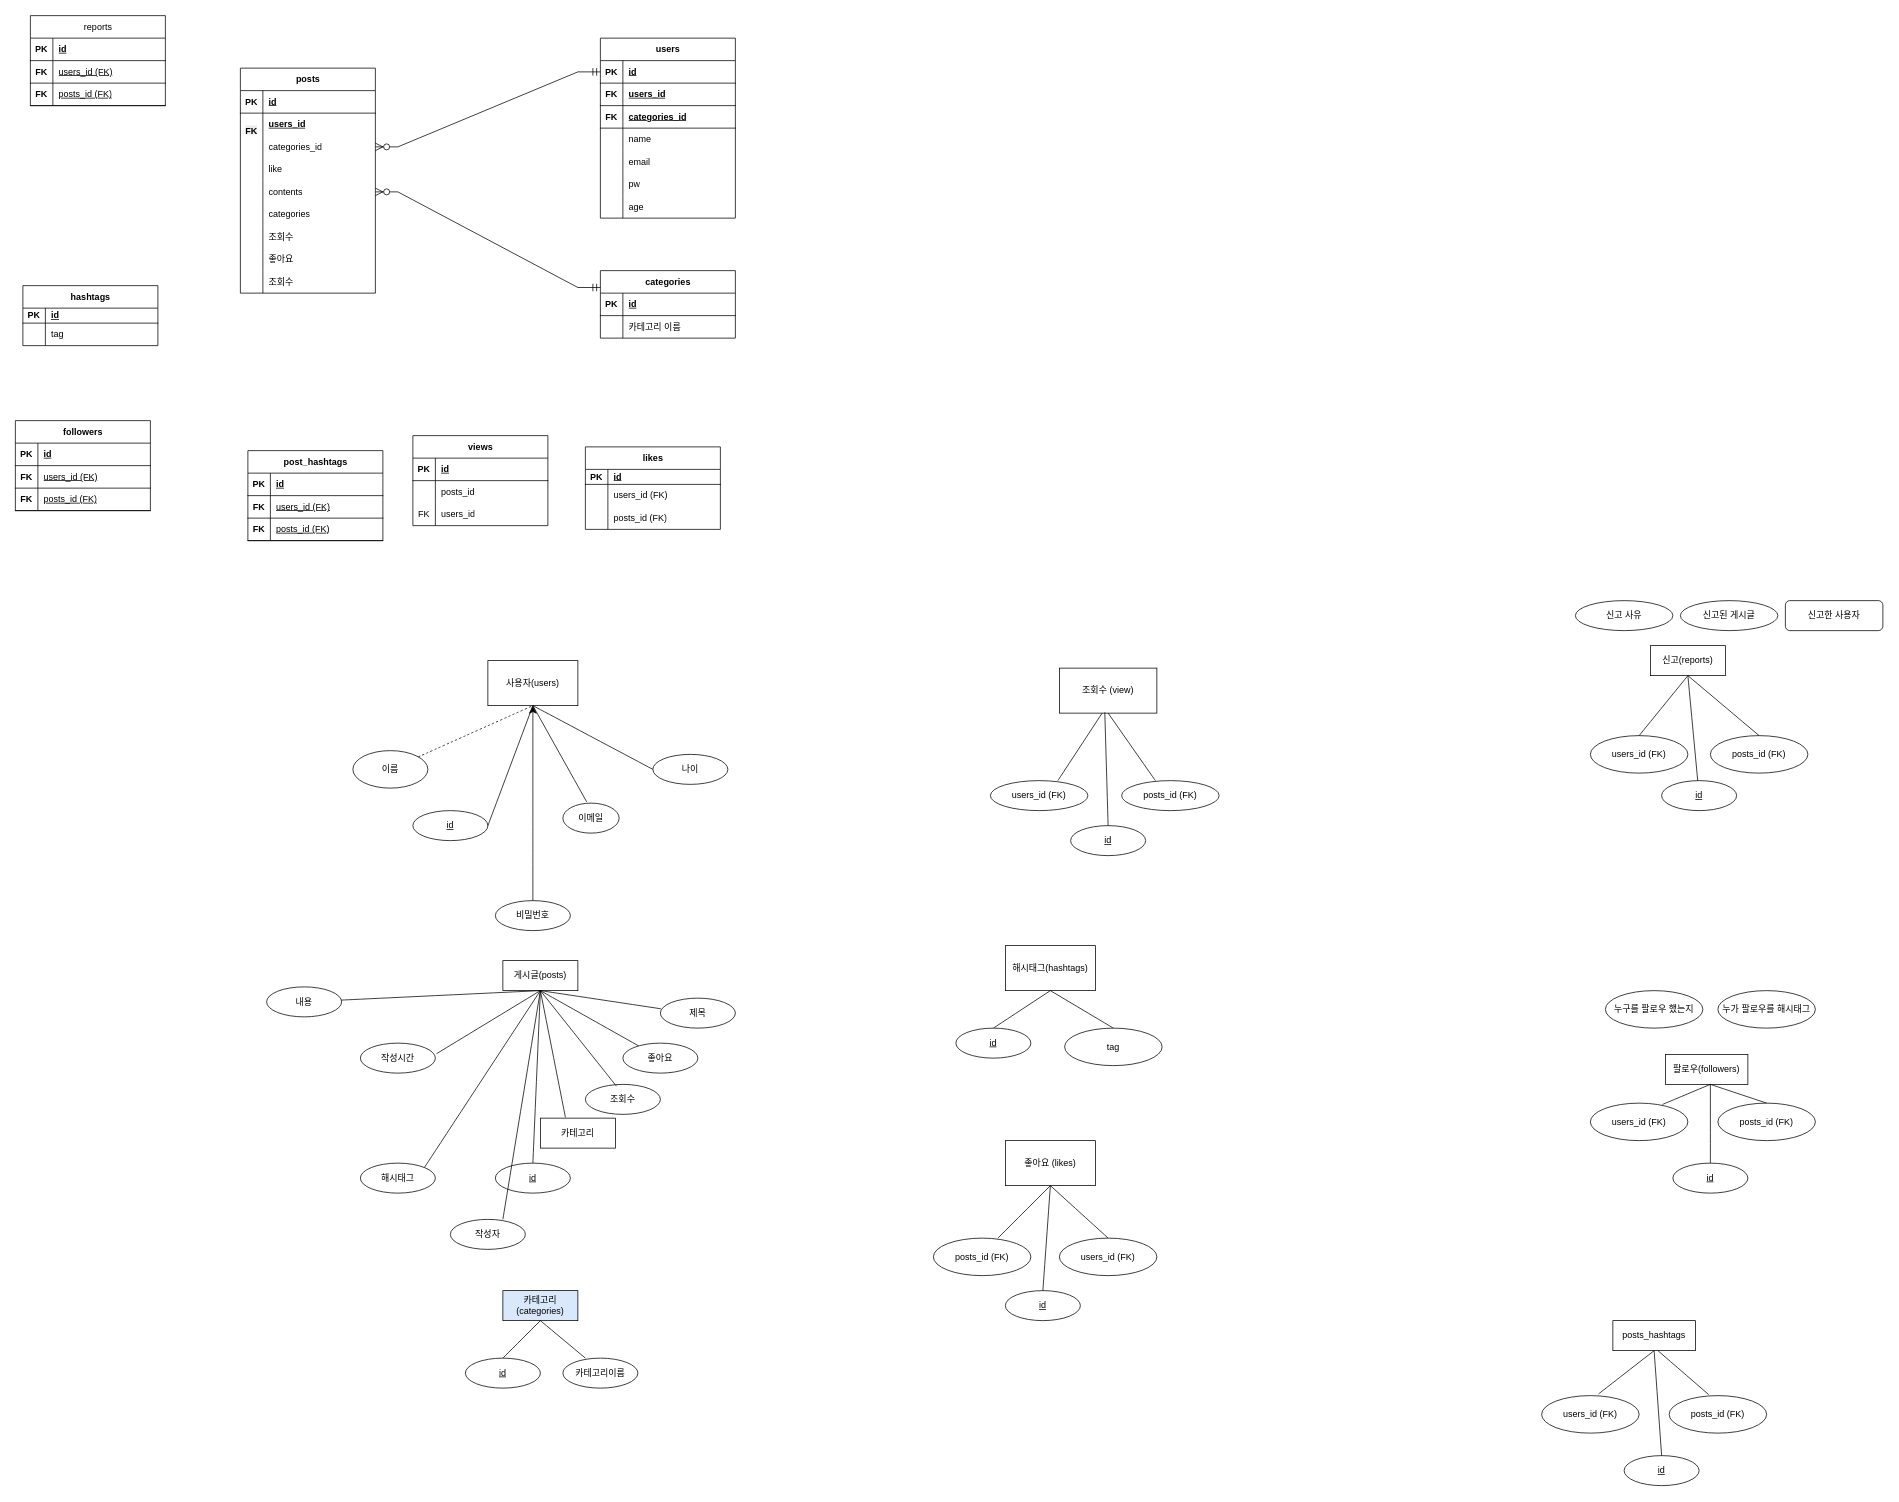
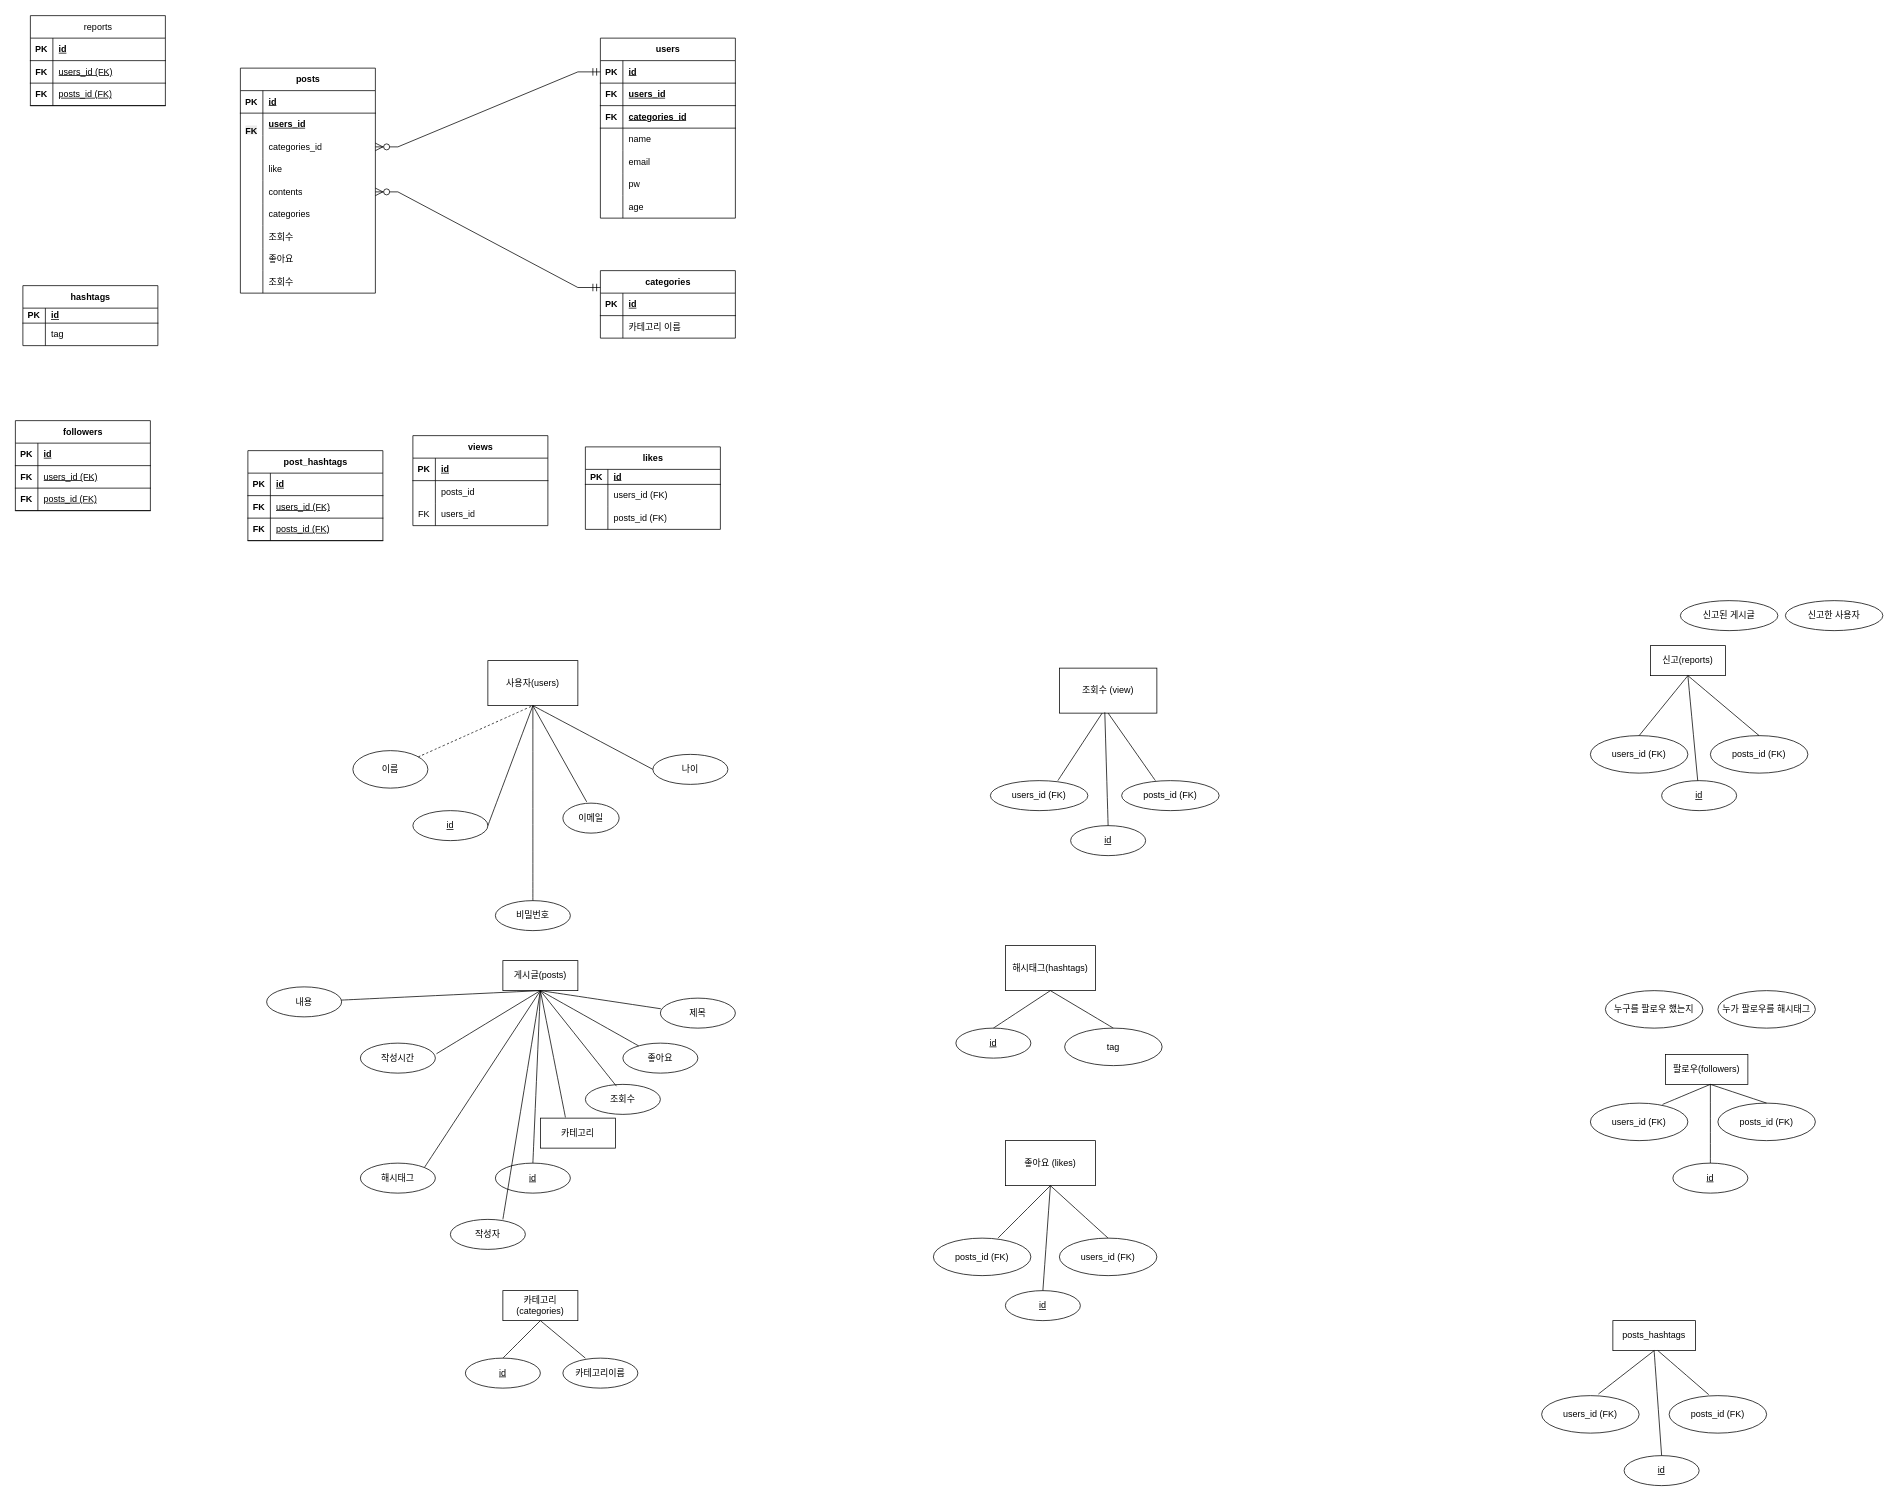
(1624, 615) -> none
(1834, 615) -> (1834, 615)
(533, 713) -> (533, 712)
(540, 1305) -> (540, 1305)
